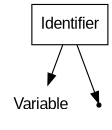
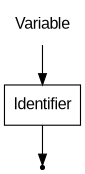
(57, 60) -> (42, 59)
